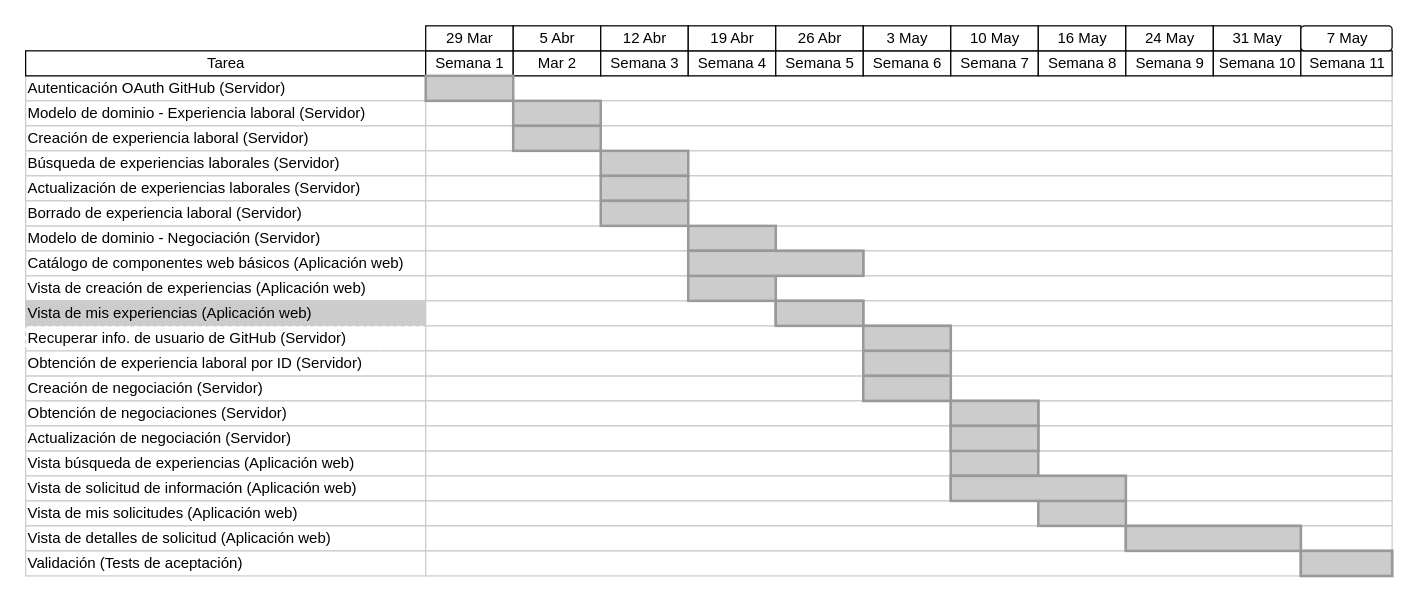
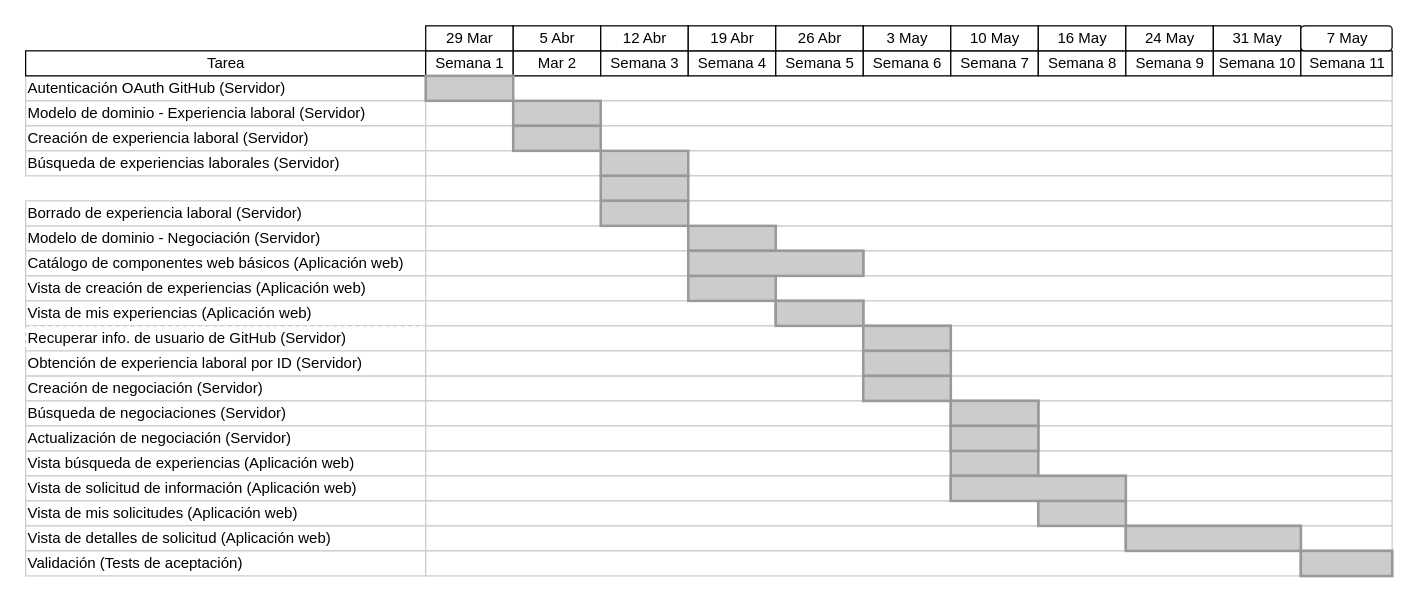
(226, 188) -> none
(226, 313) -> (226, 313)
(170, 413) -> (168, 413)
